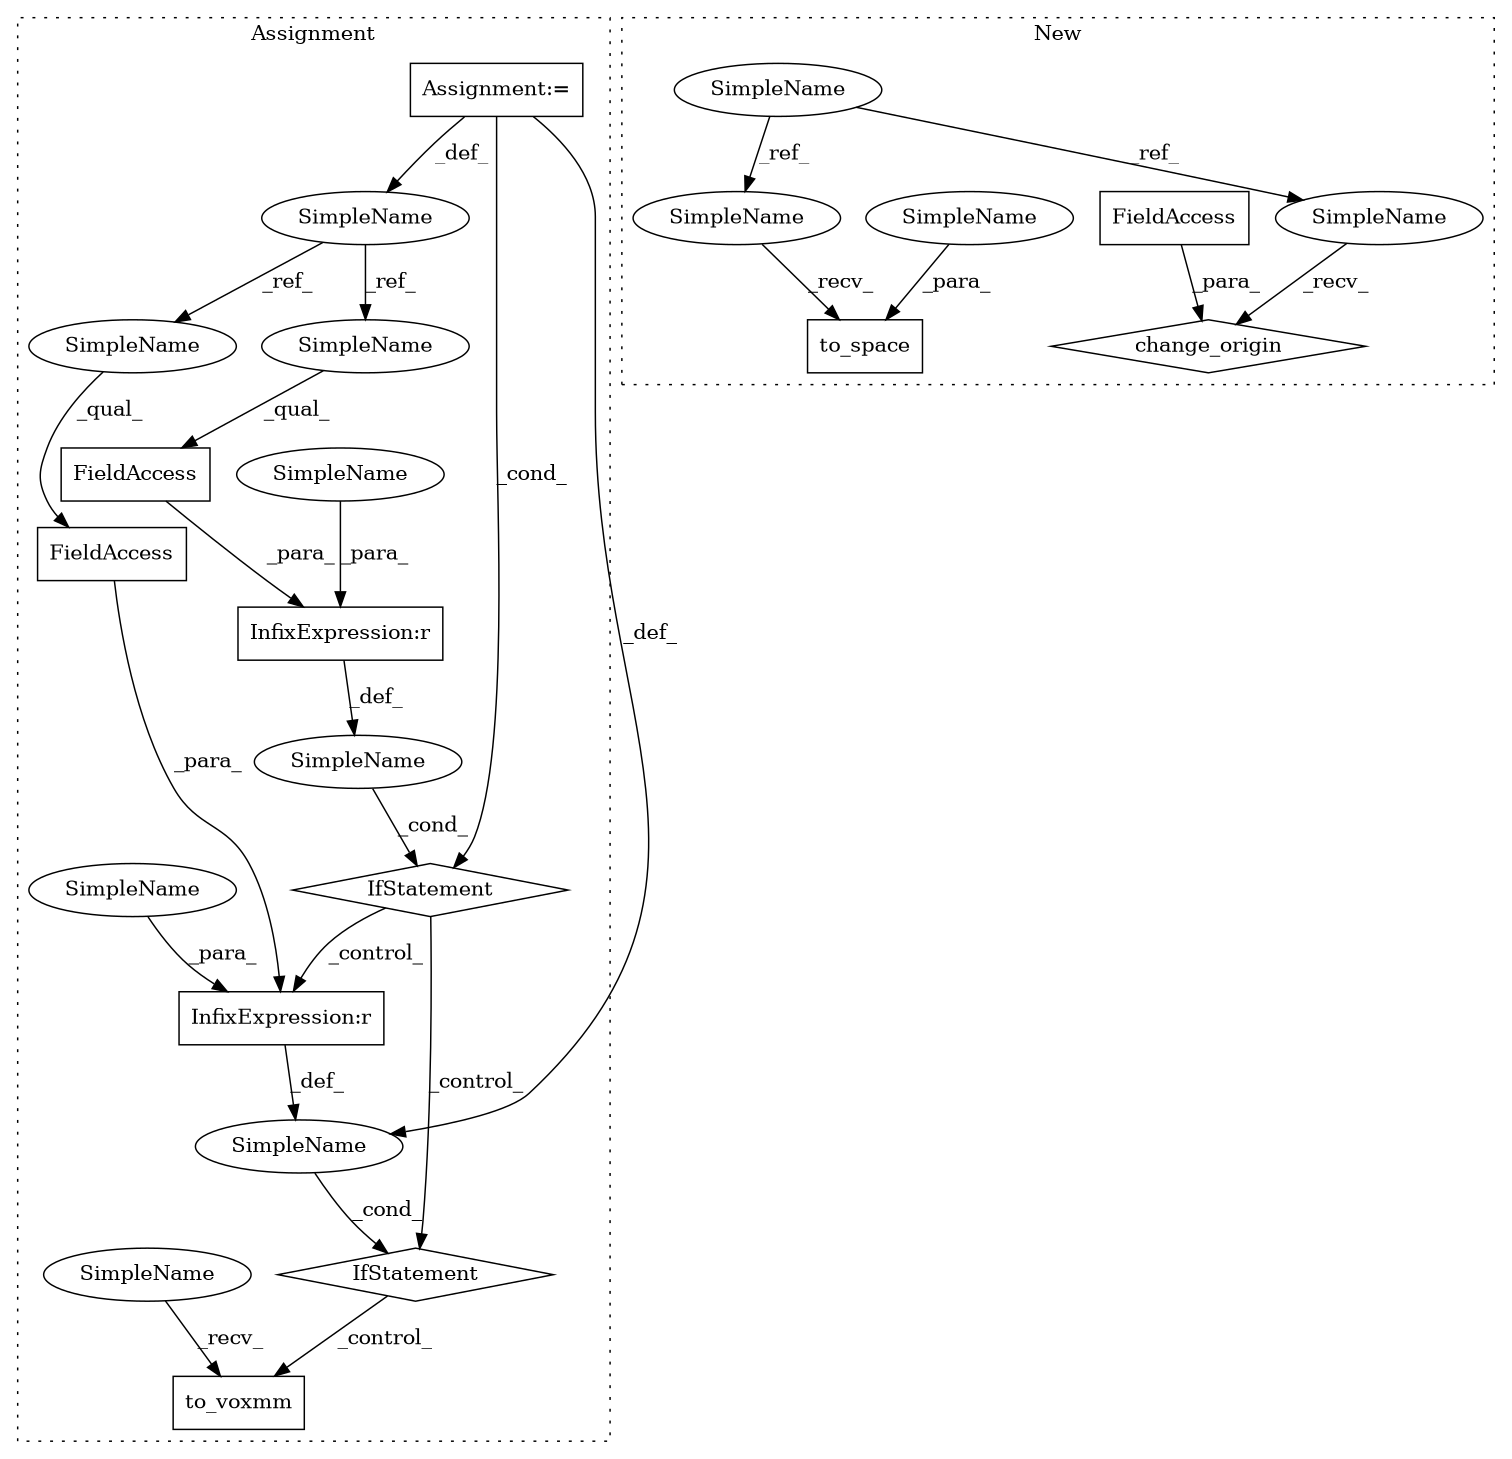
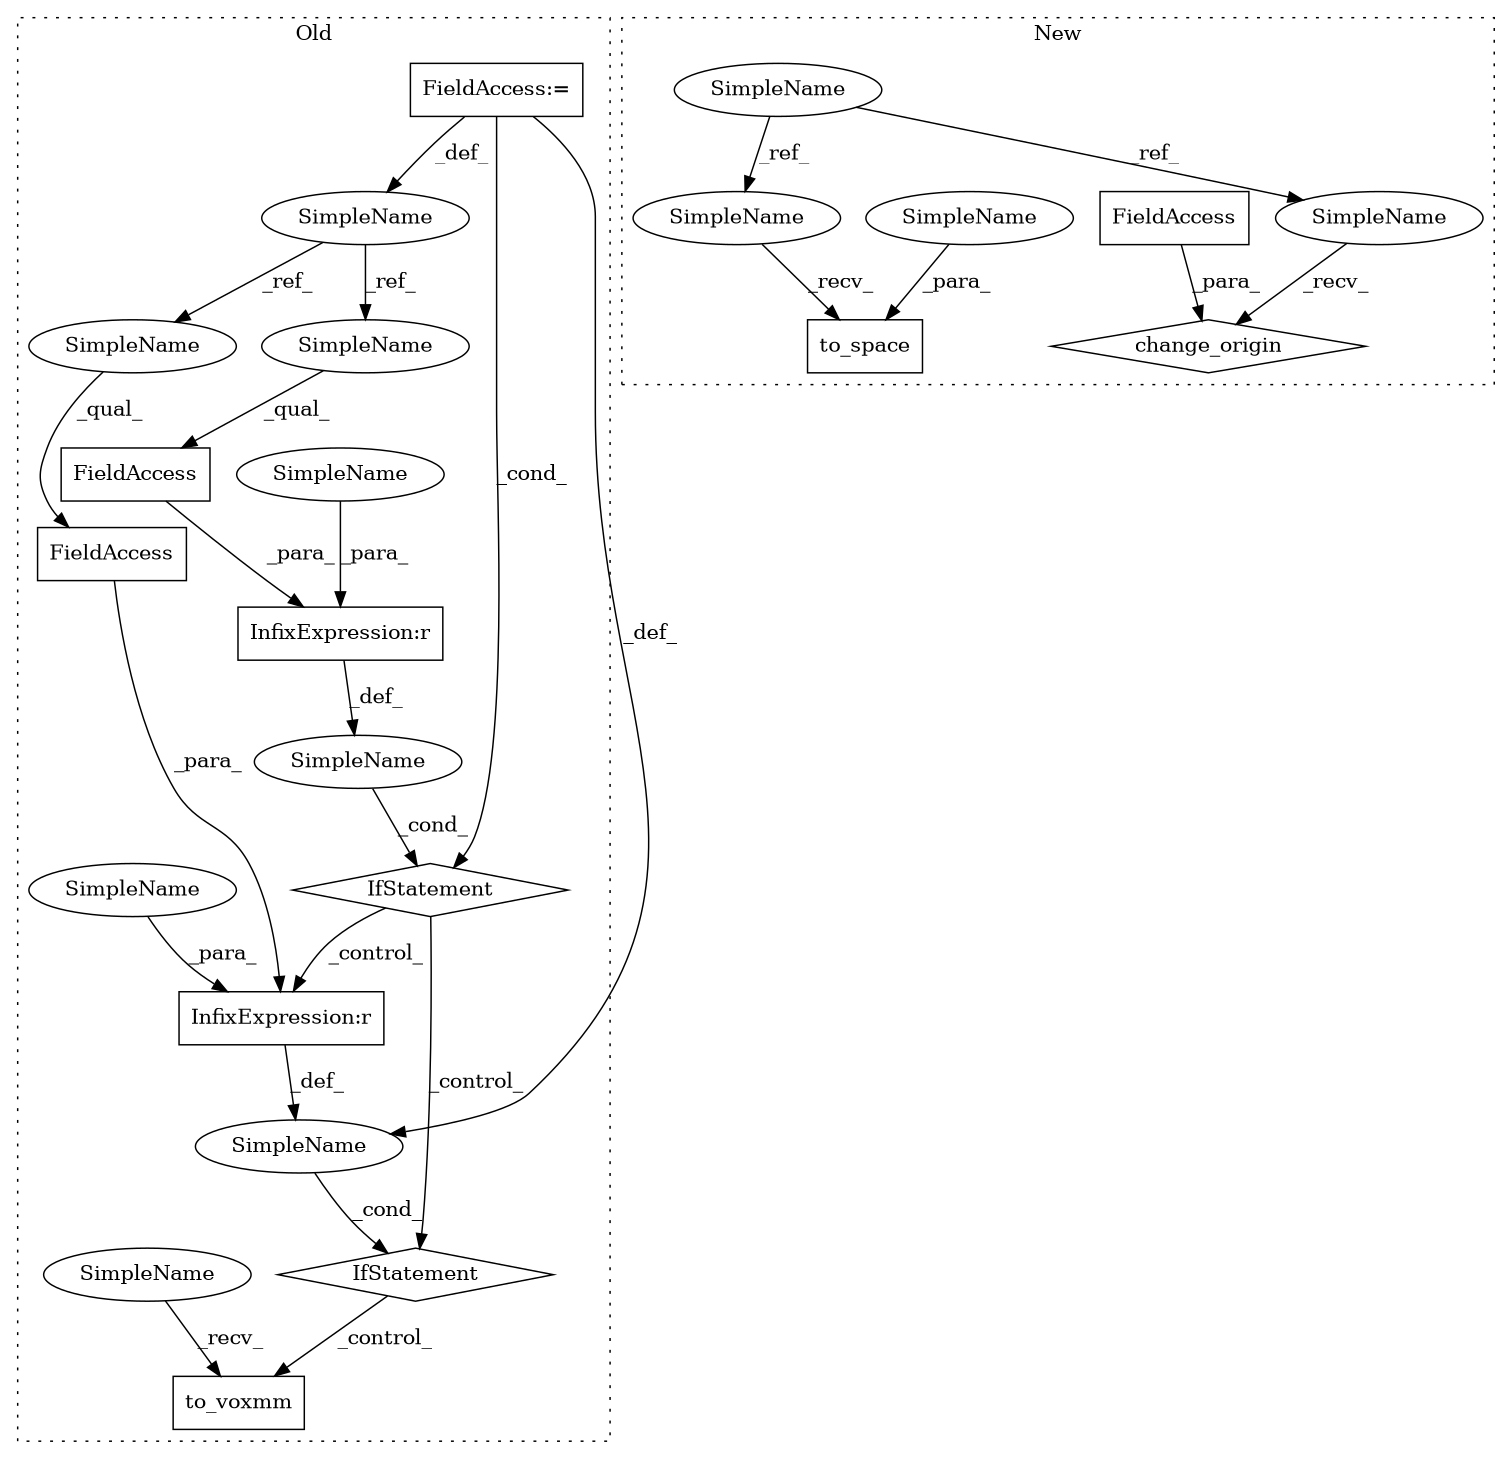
(314, 35) -> (314, 35)
(497, 90) -> (497, 90)
